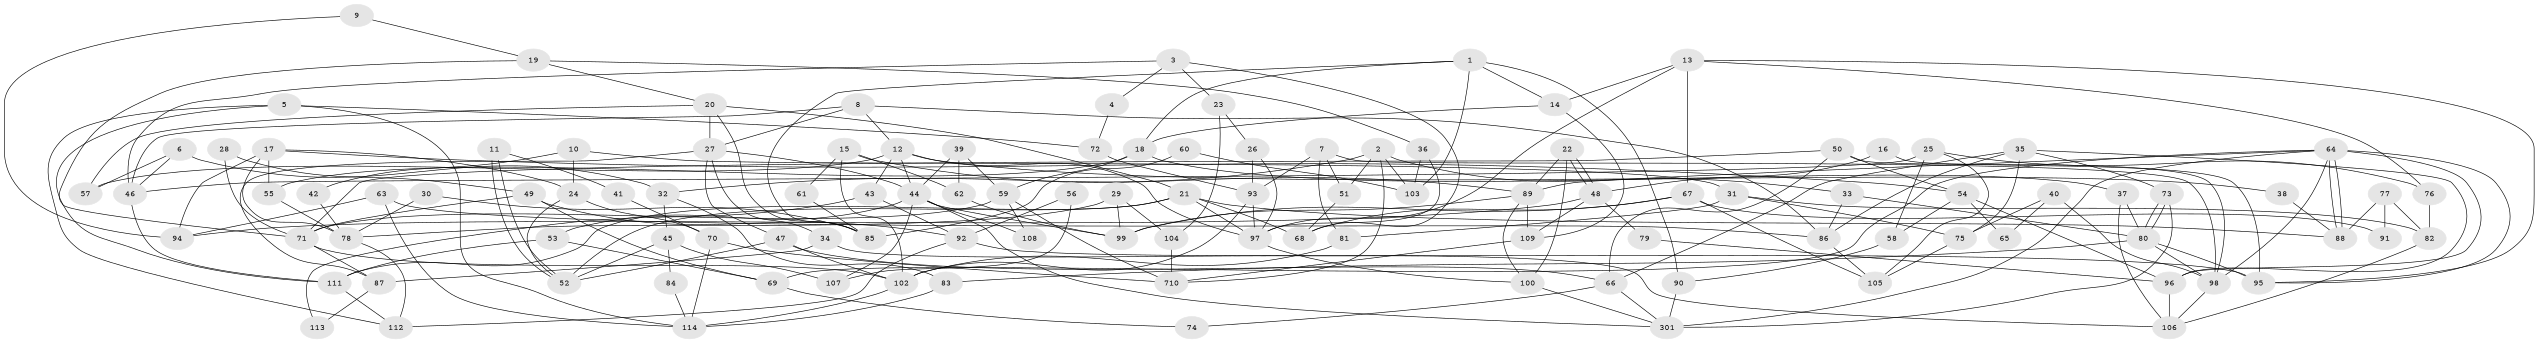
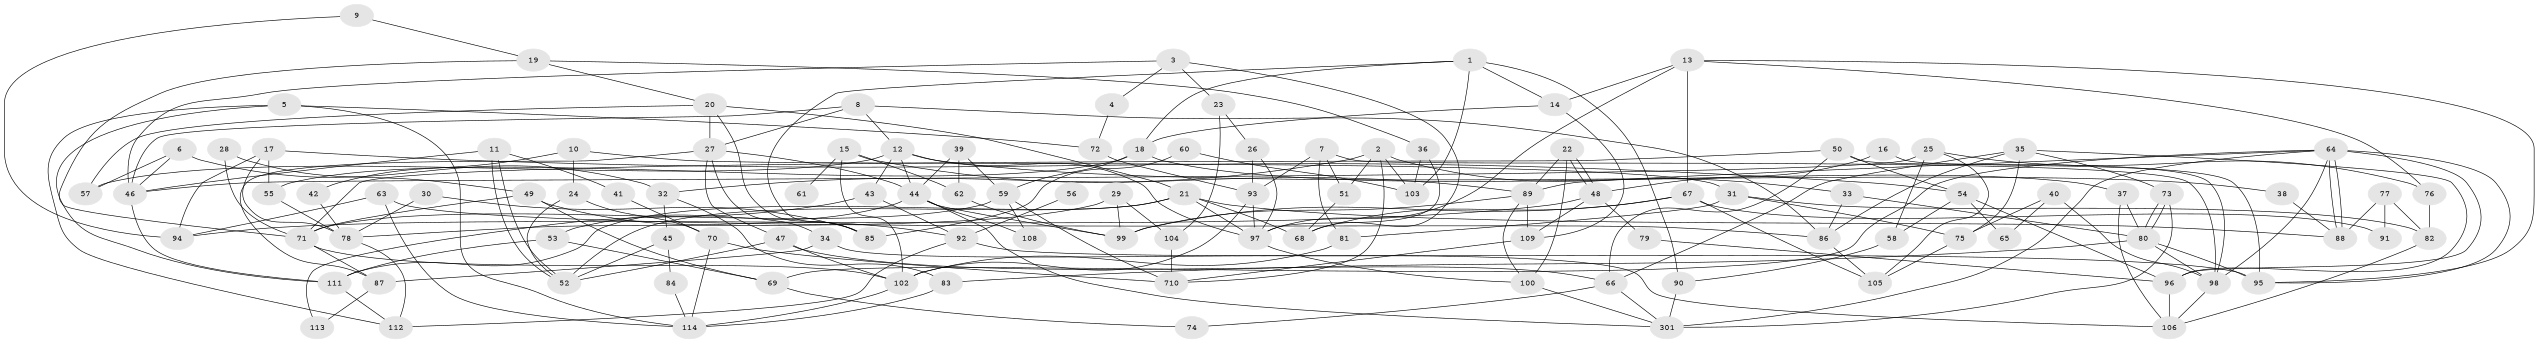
(425, 159) -> none
none -> (237, 178)
(836, 216) -> none
(833, 283) -> none
